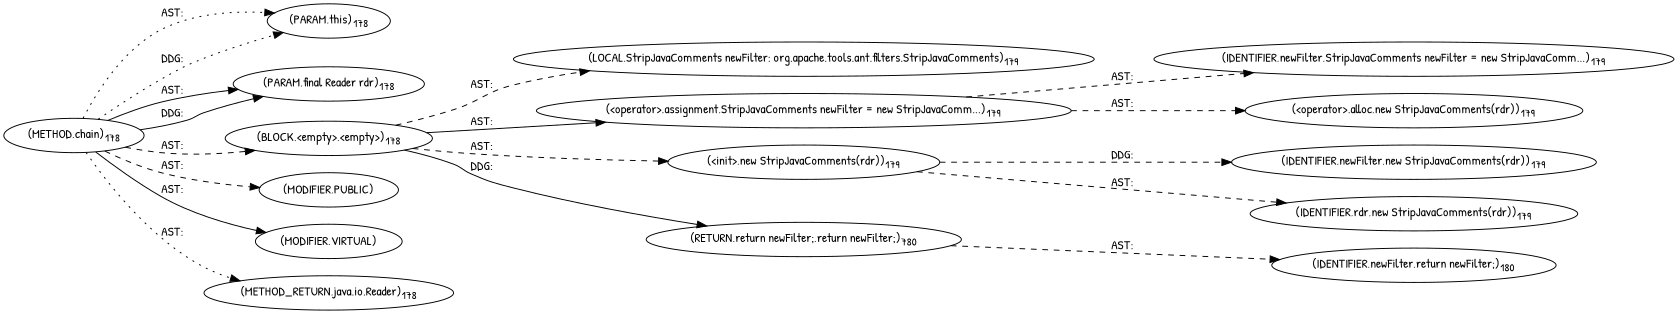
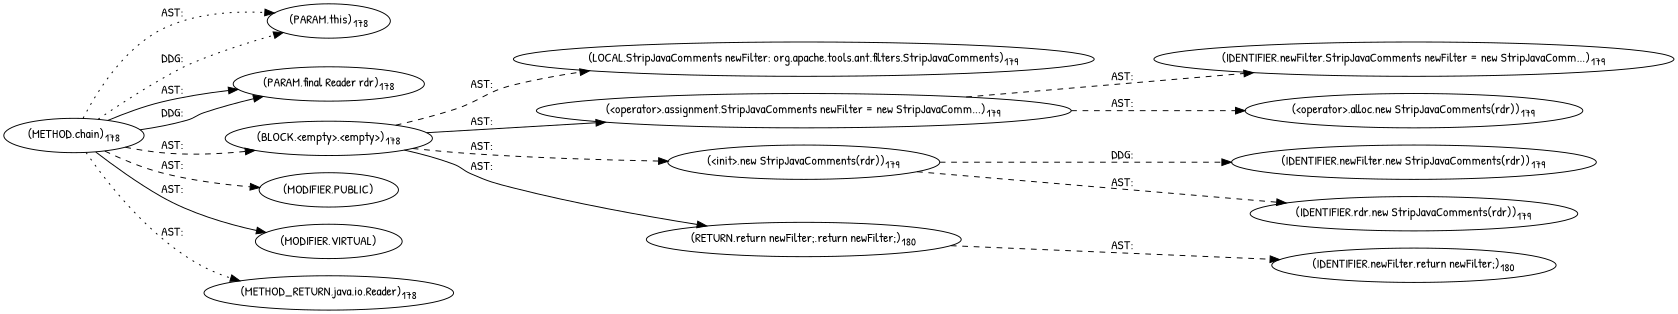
(483, 167) -> (483, 167)
(909, 238) -> (909, 238)
